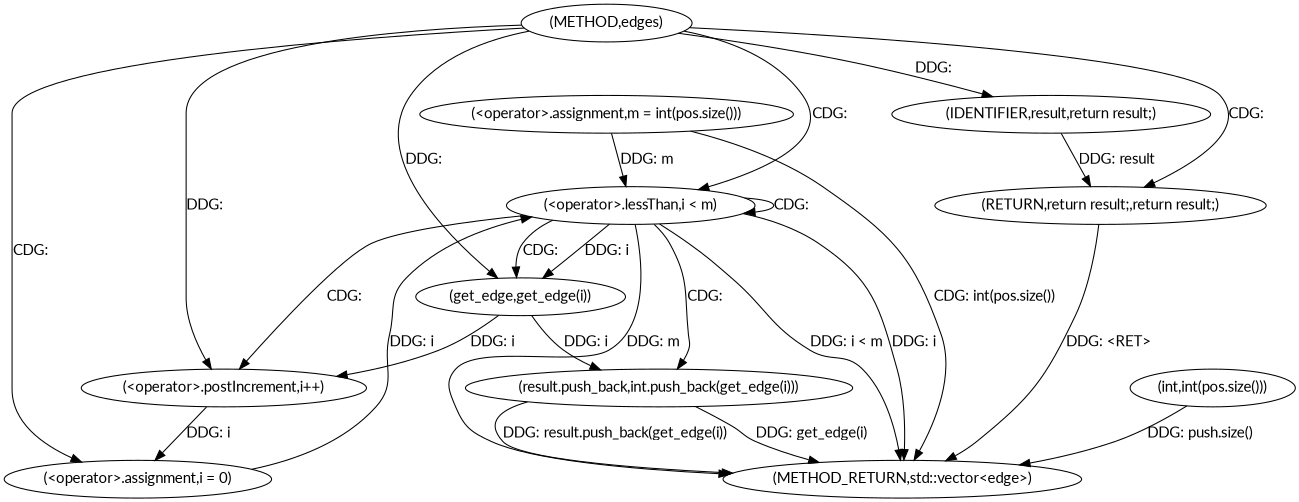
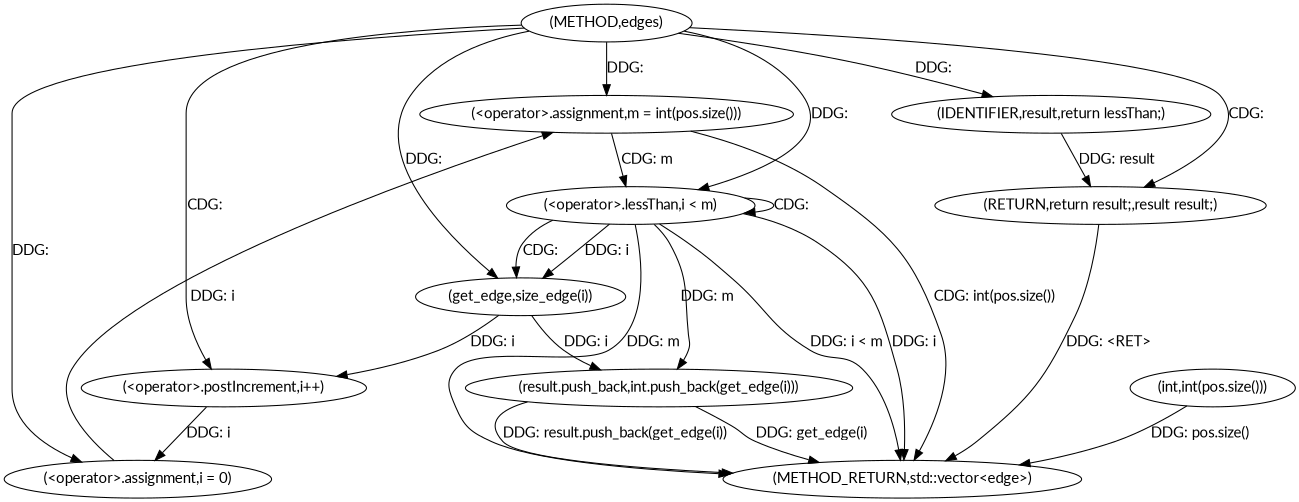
none -> (607, 63)
(832, 114) -> (832, 114)
(1051, 114) -> (1051, 114)
(647, 160) -> (647, 160)
(207, 206) -> (207, 206)
(1101, 206) -> (1101, 206)
(365, 247) -> none
(33, 251) -> (33, 251)
(521, 297) -> (521, 297)
(707, 297) -> (707, 297)
(388, 347) -> (245, 252)
(1200, 434) -> (1200, 434)
